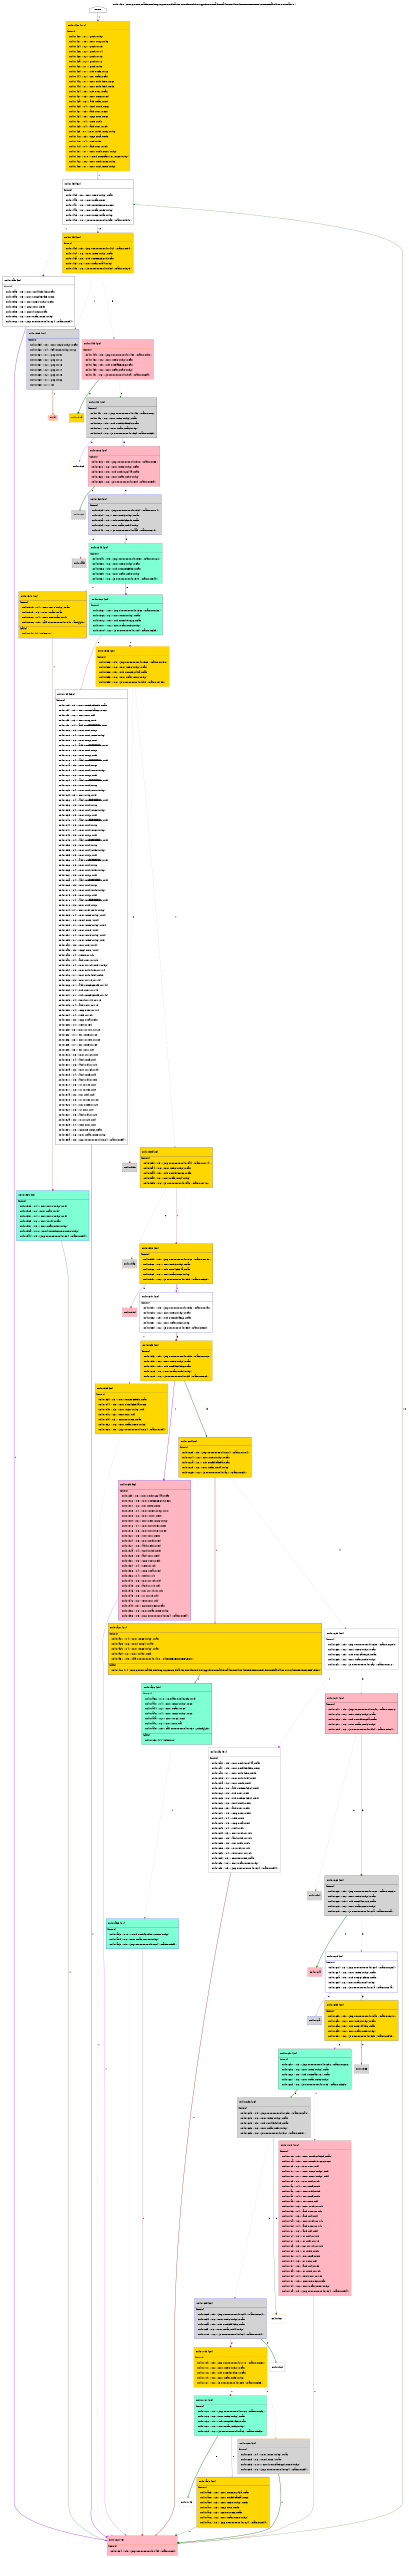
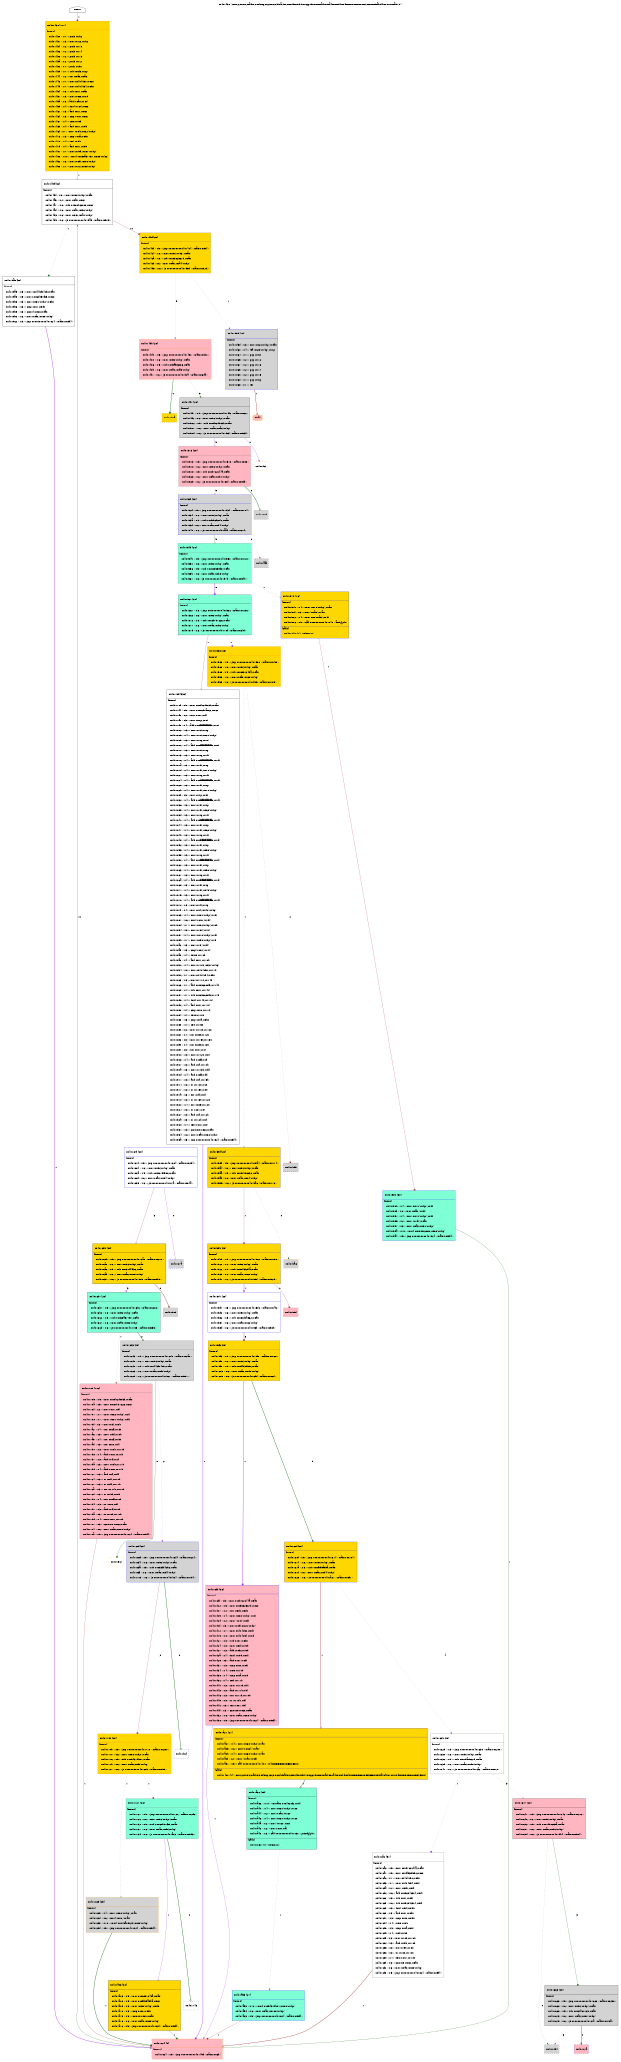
(131, 1409) -> none
(361, 1933) -> (562, 2034)
